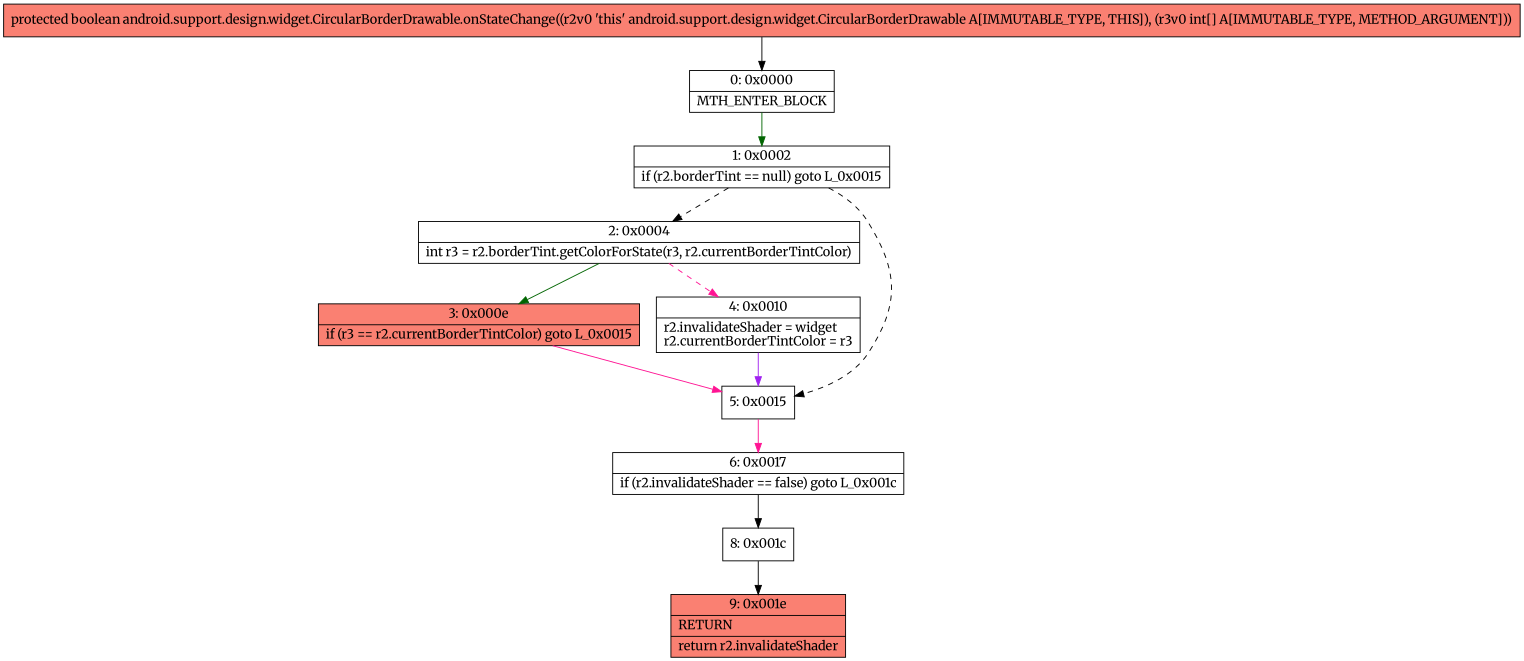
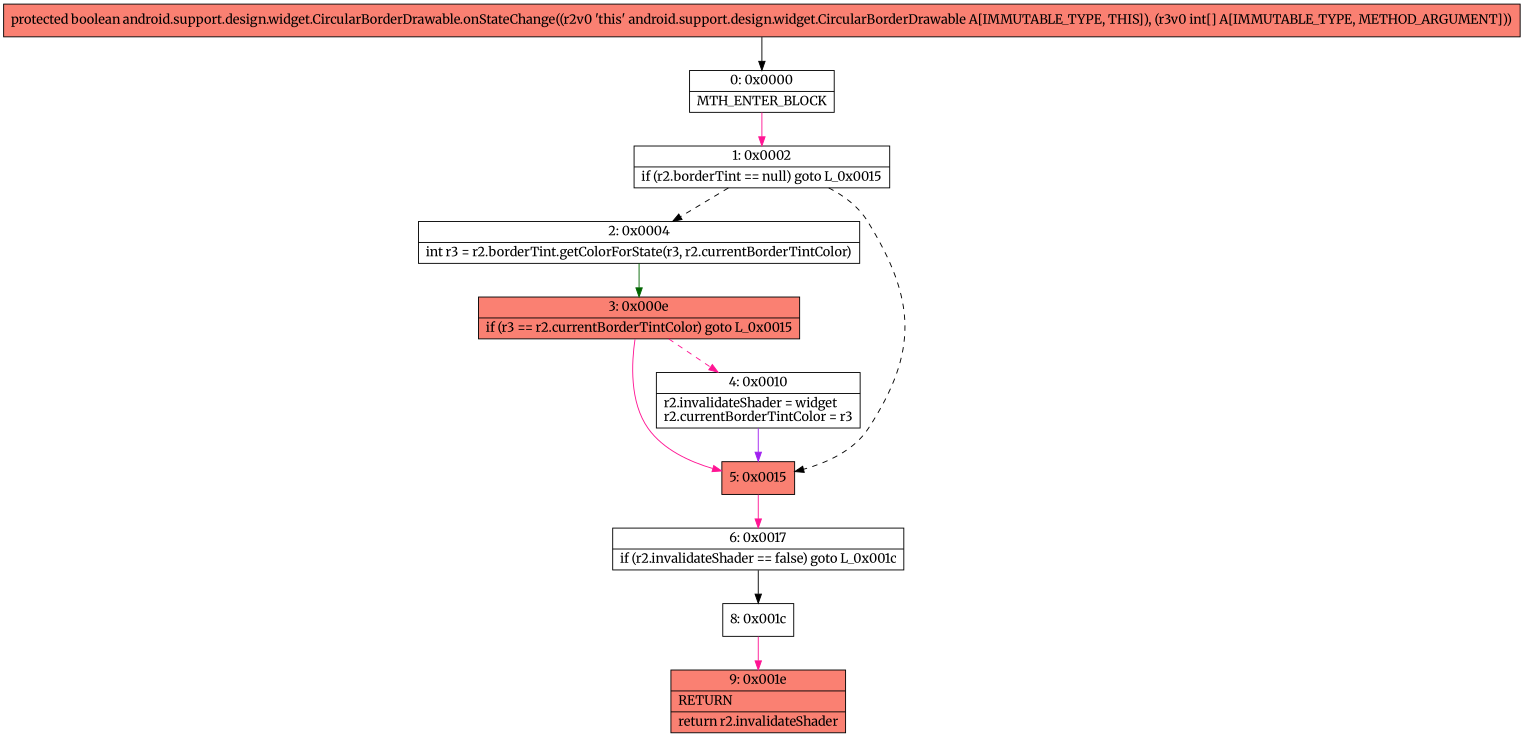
(762, 125) -> (762, 125)
(690, 277) -> (690, 353)
(758, 403) -> (758, 478)
(758, 573) -> (758, 649)
